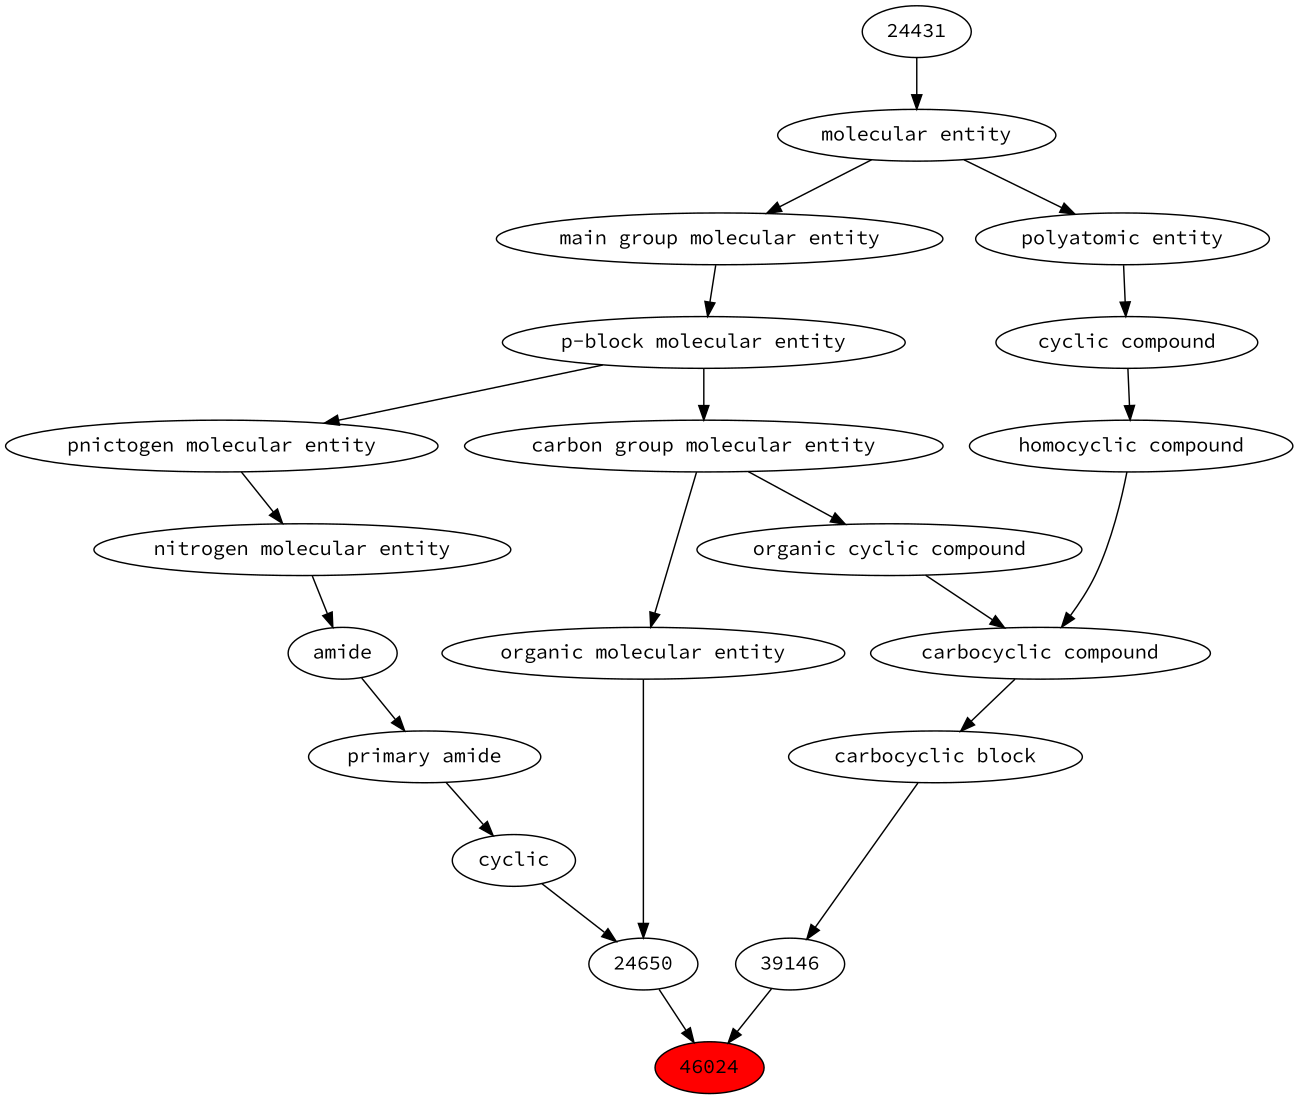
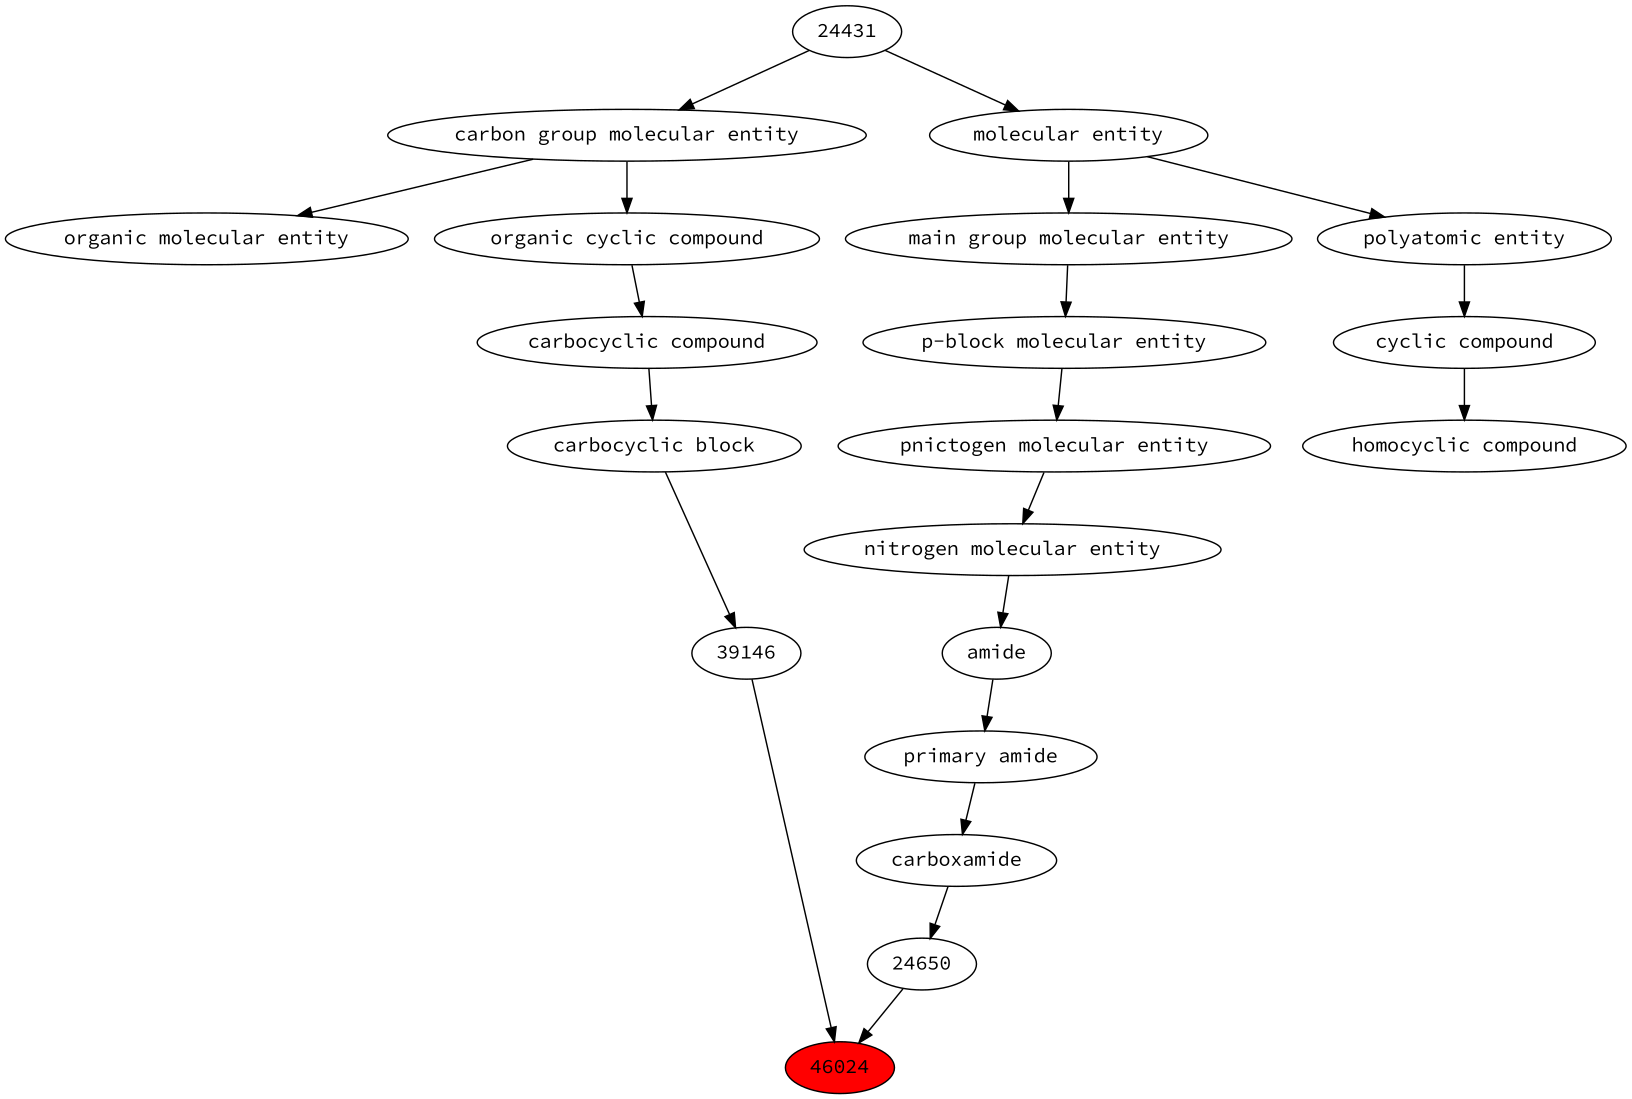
(704, 387) -> (751, 77)
(1107, 547) -> none
(643, 801) -> none
(514, 860) -> (956, 860)
